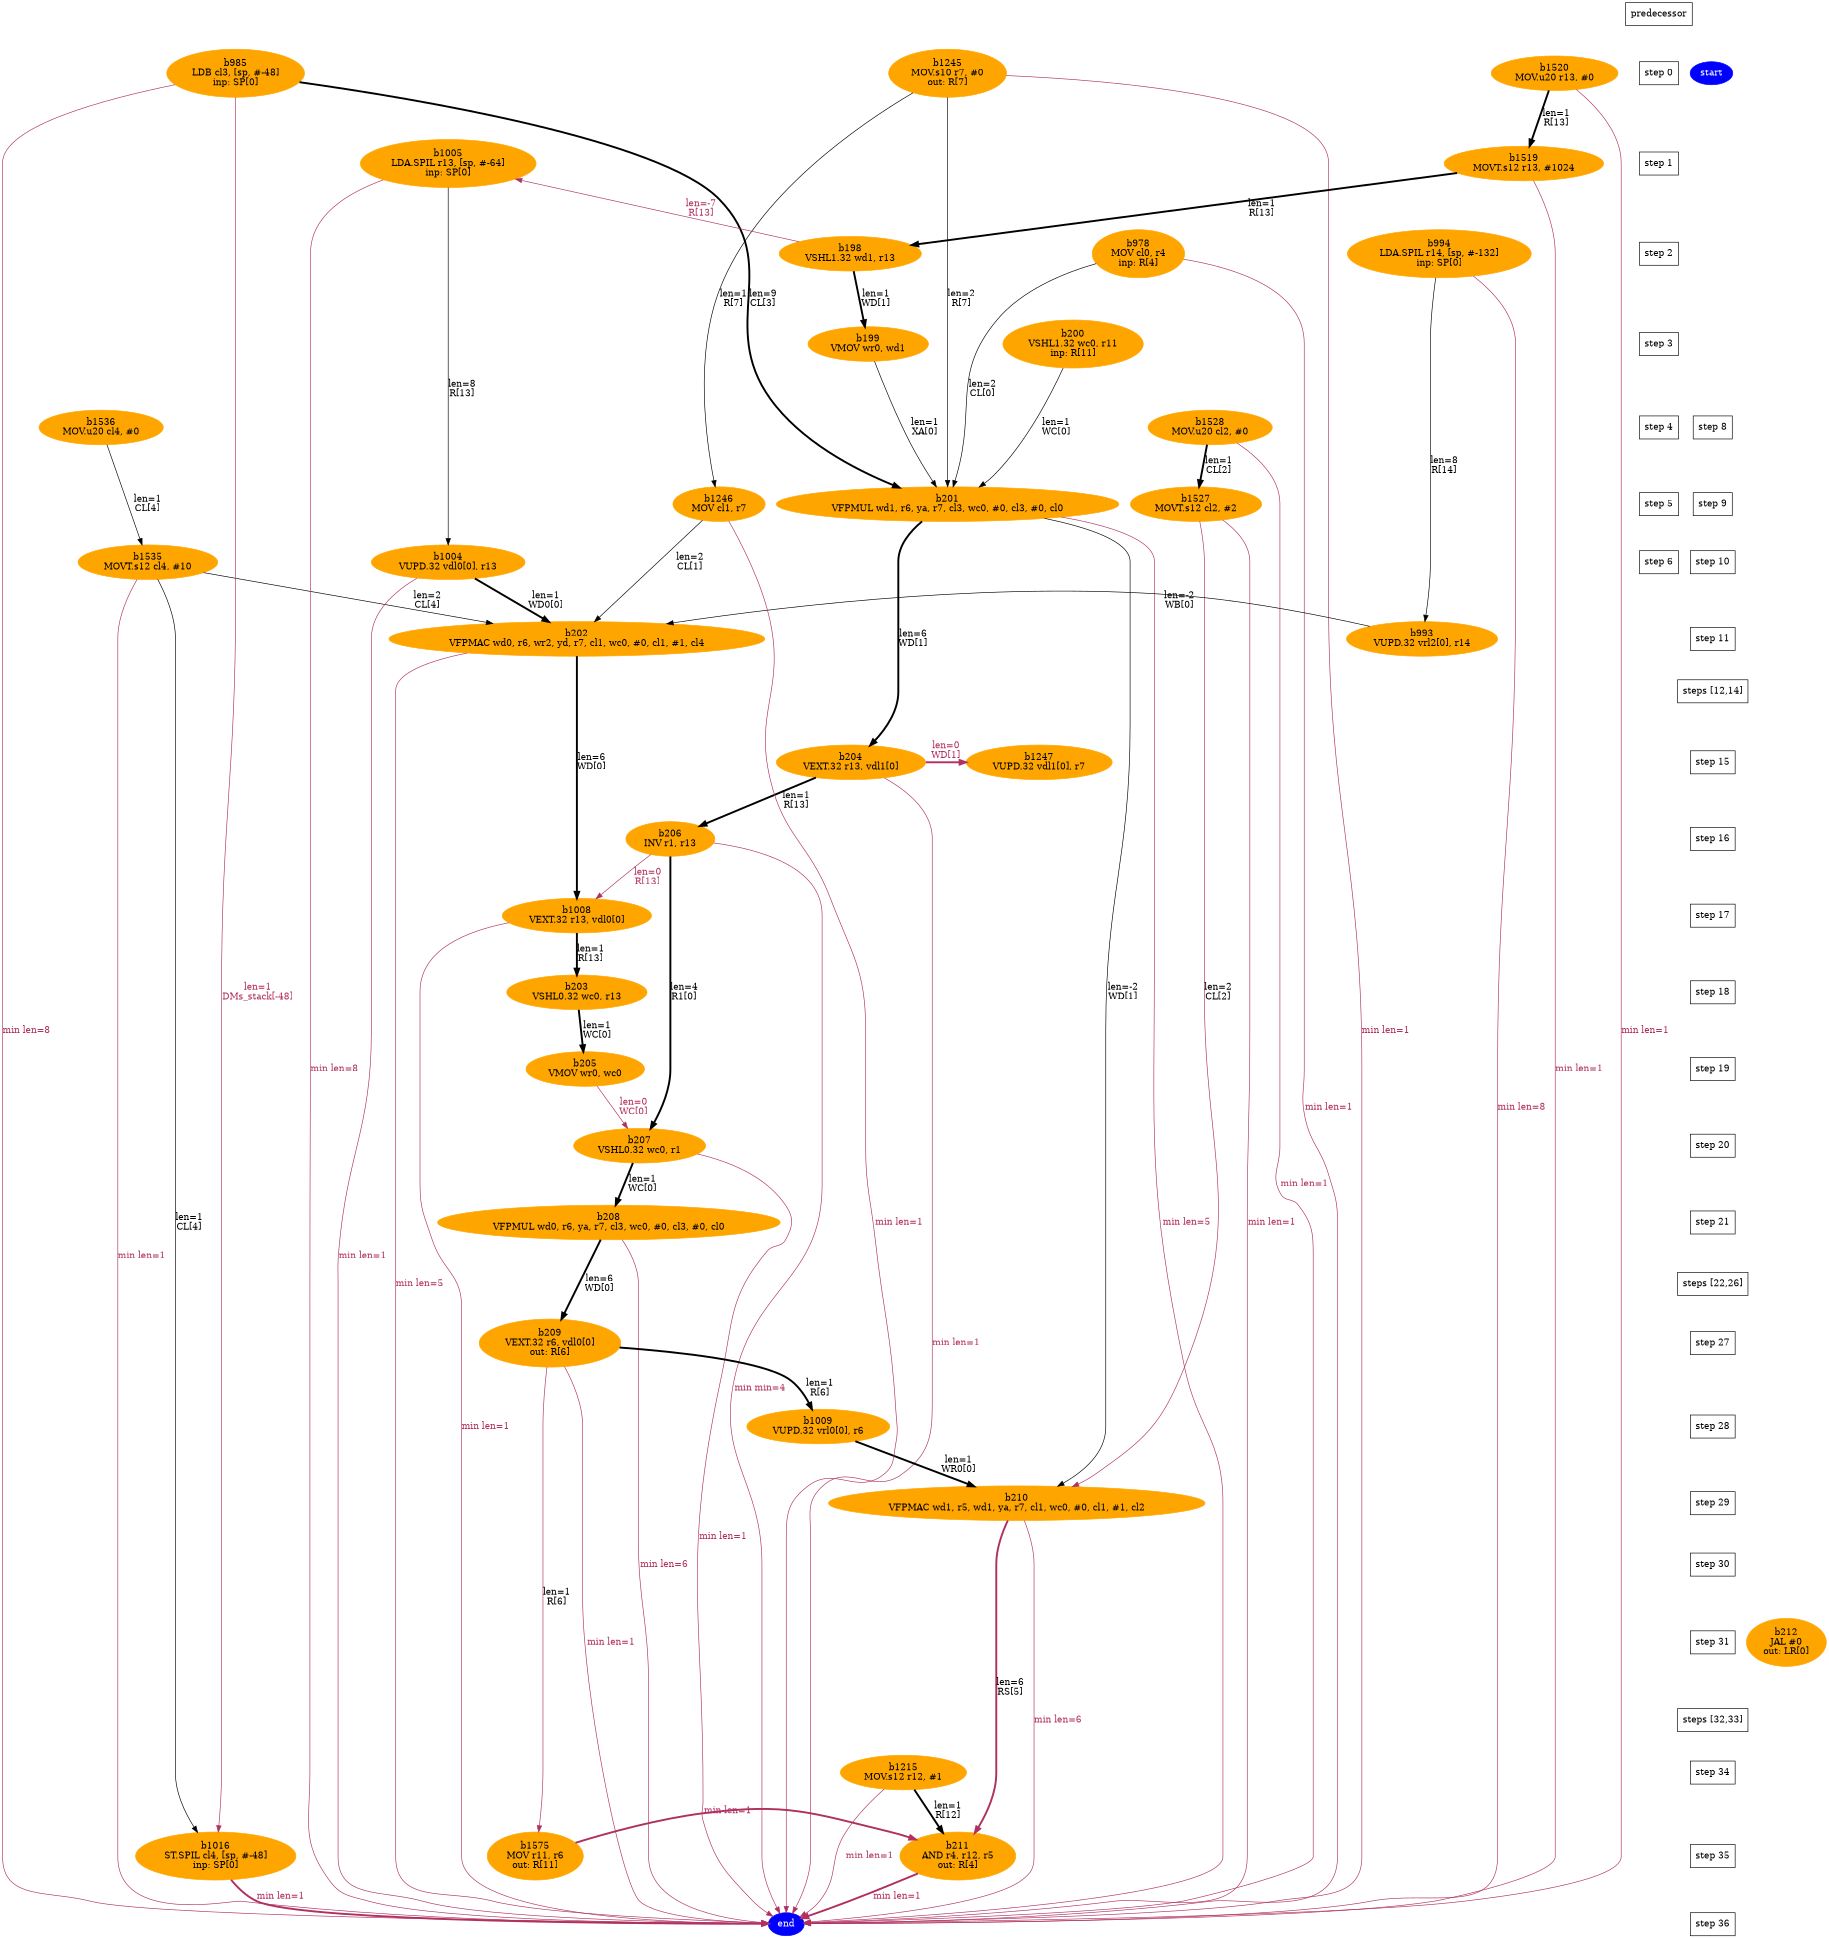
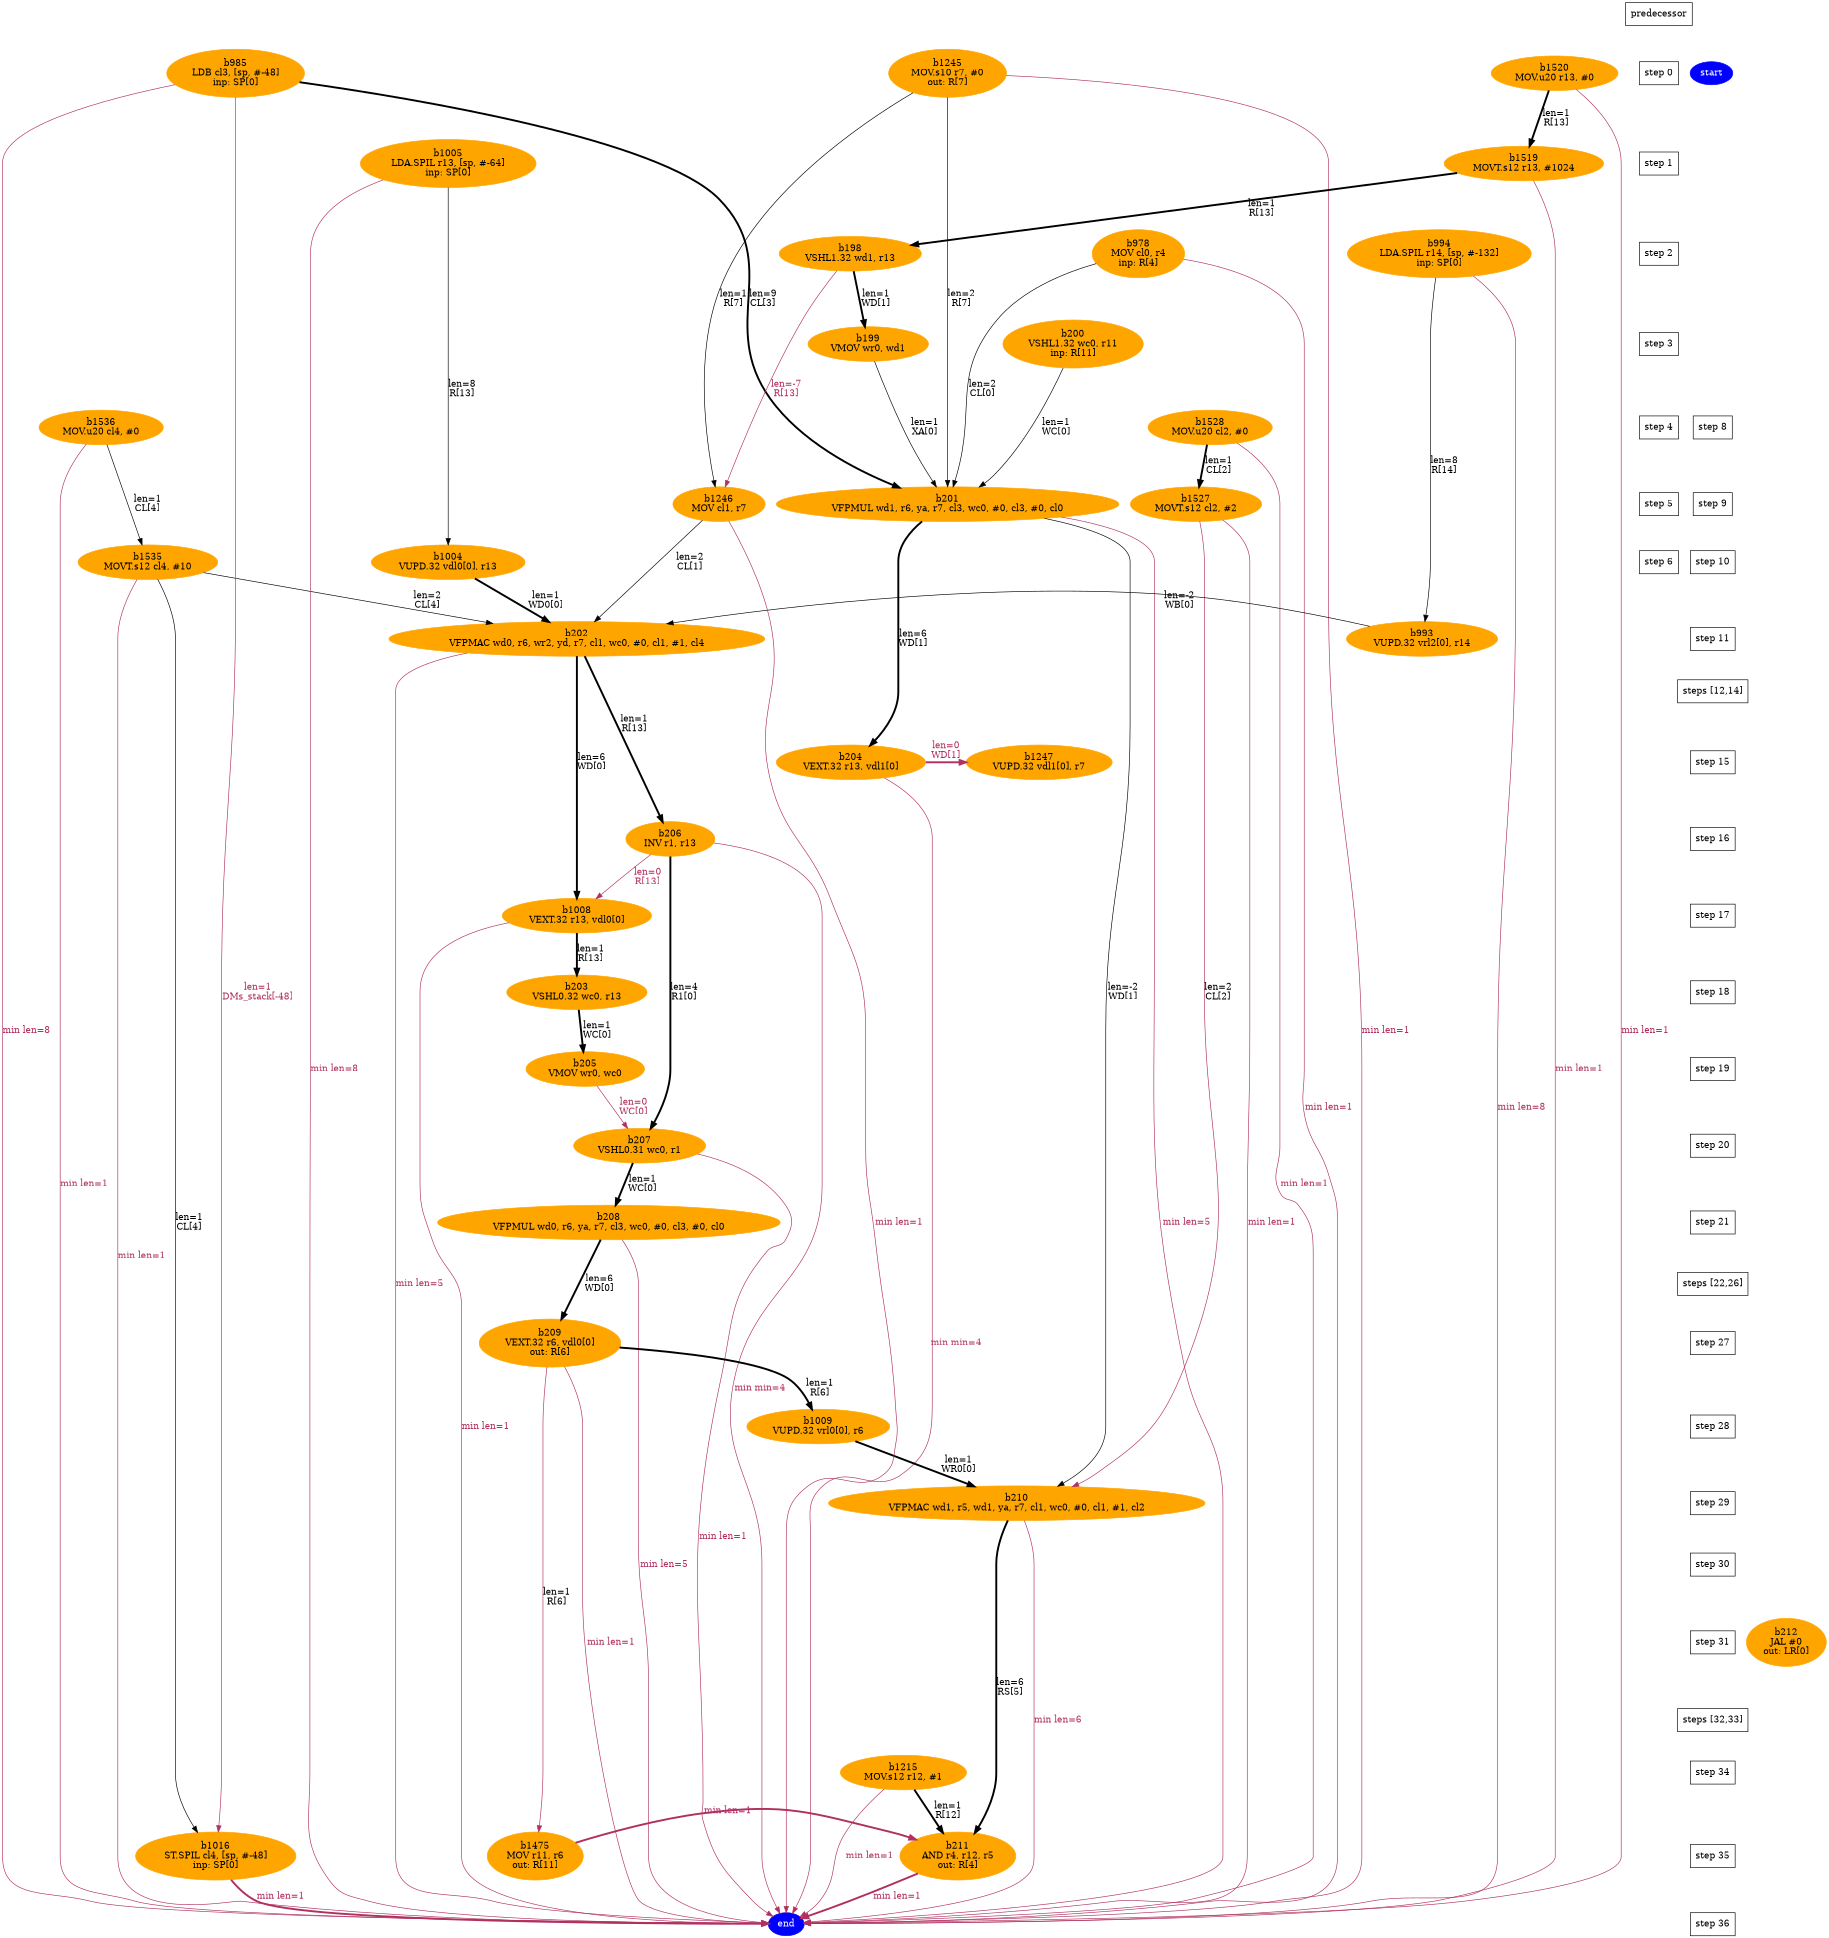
(660, 211) -> (775, 372)
(761, 801) -> (622, 736)
(640, 1146) -> (640, 1146)
(956, 1343) -> (956, 1343)
(338, 1430) -> (60, 1509)
(664, 1565) -> (664, 1565)
(996, 1675) -> (996, 1675)
(535, 1856) -> (535, 1856)
